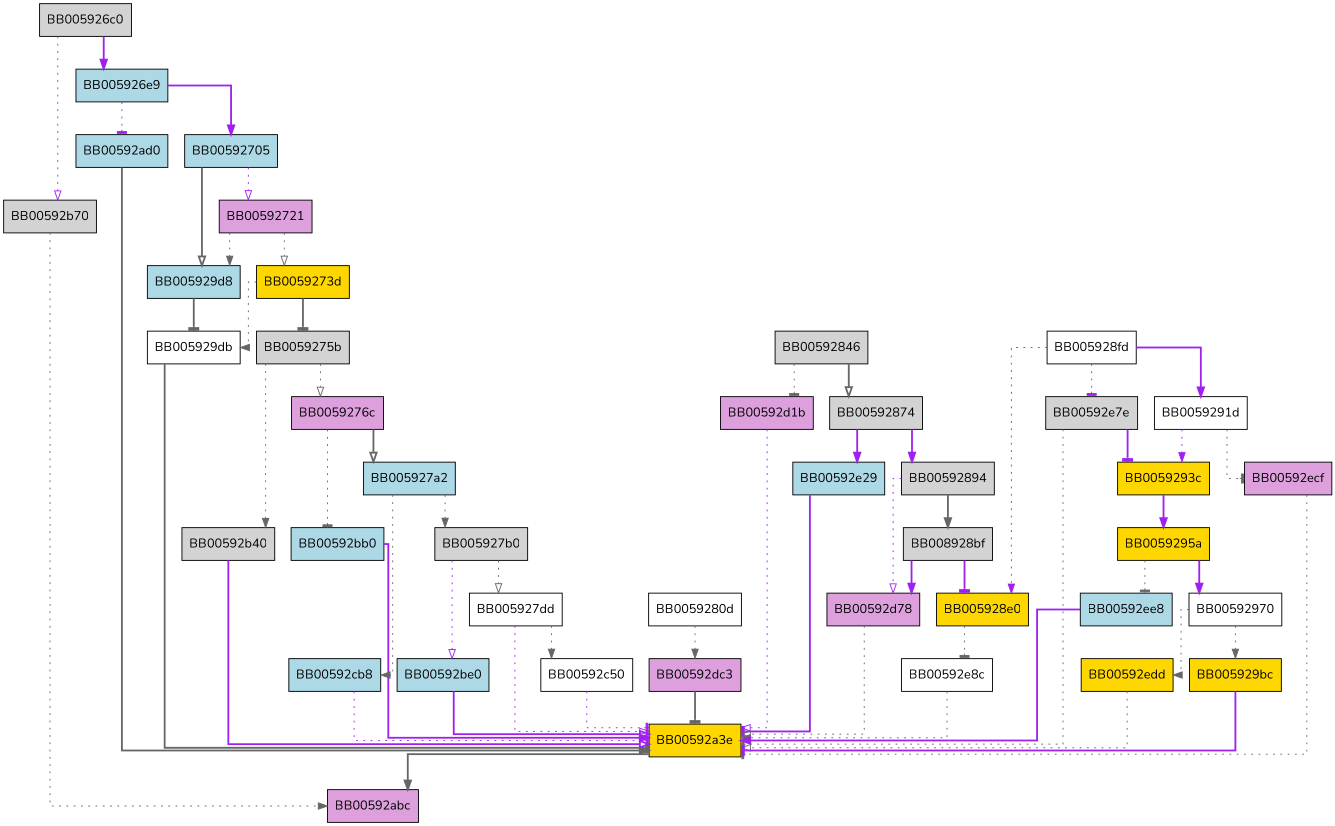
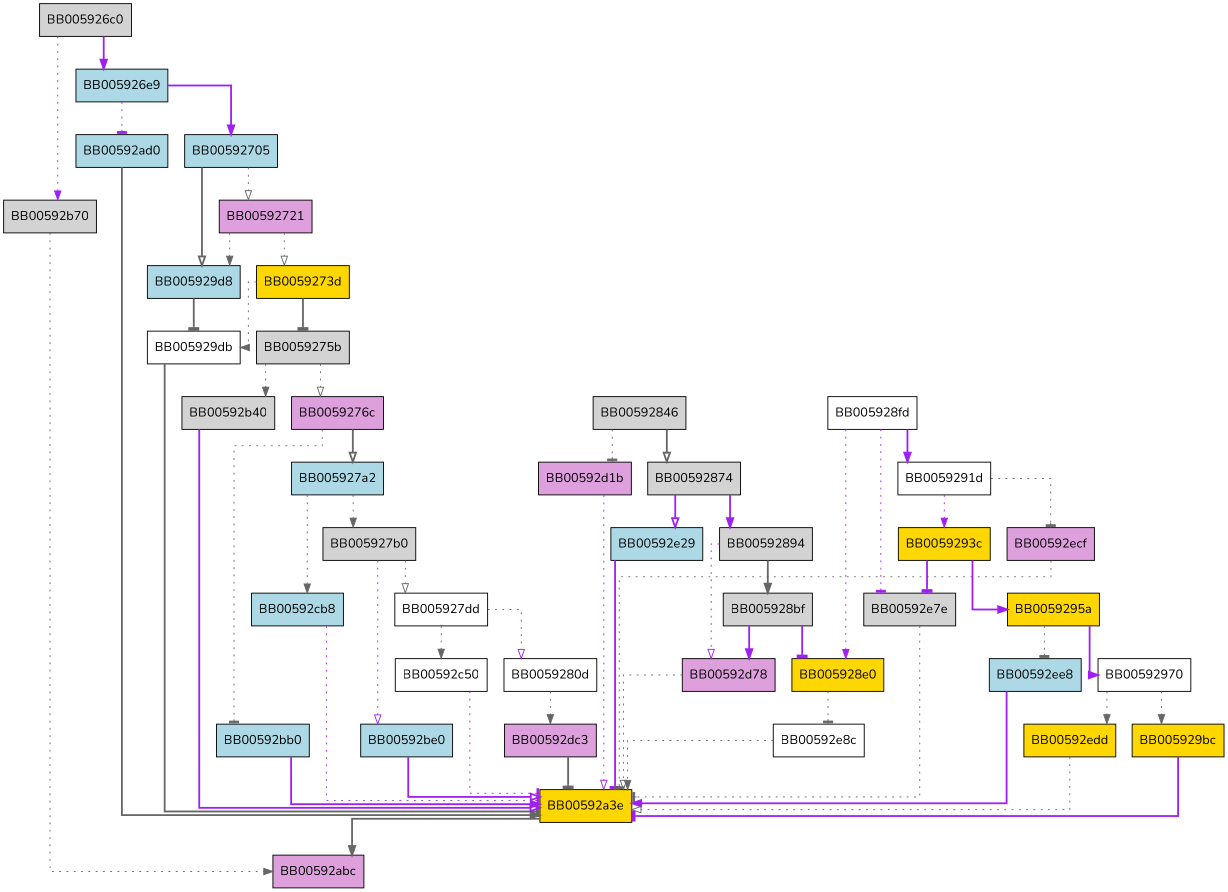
(58, 114) -> (58, 114)
(248, 179) -> (248, 179)
(857, 441) -> (675, 507)
(1128, 443) -> (927, 571)
(948, 544) -> (768, 610)
(515, 724) -> (521, 613)
